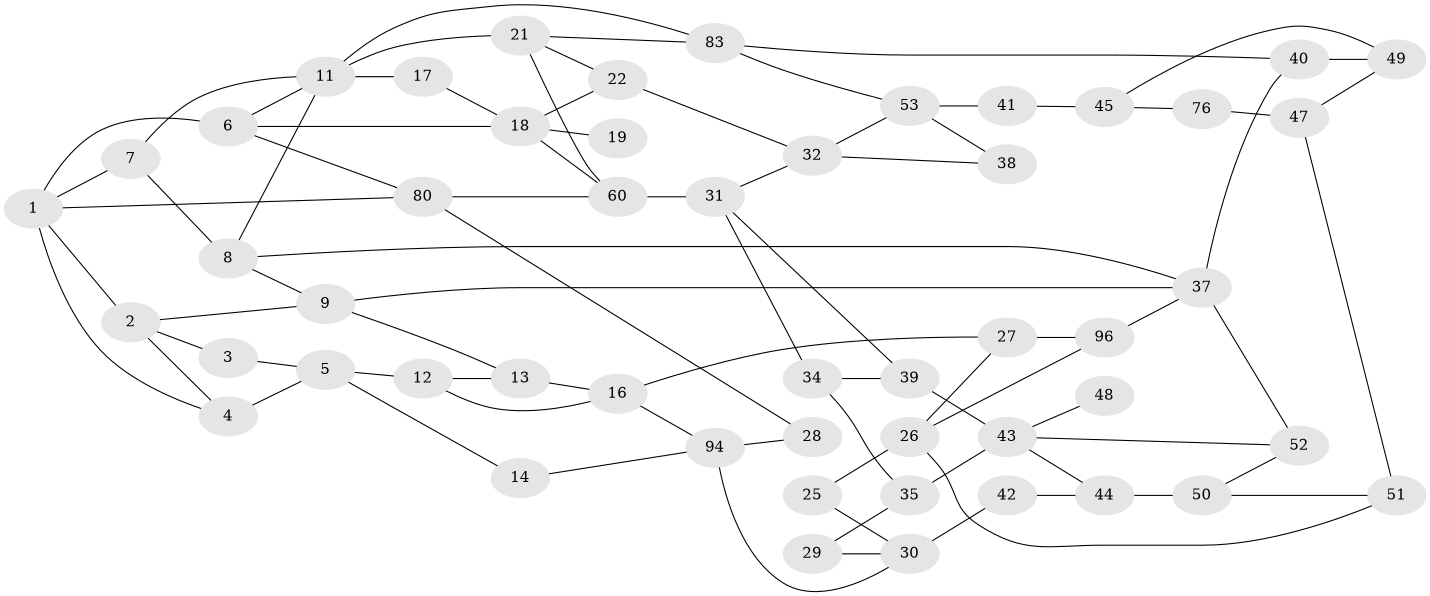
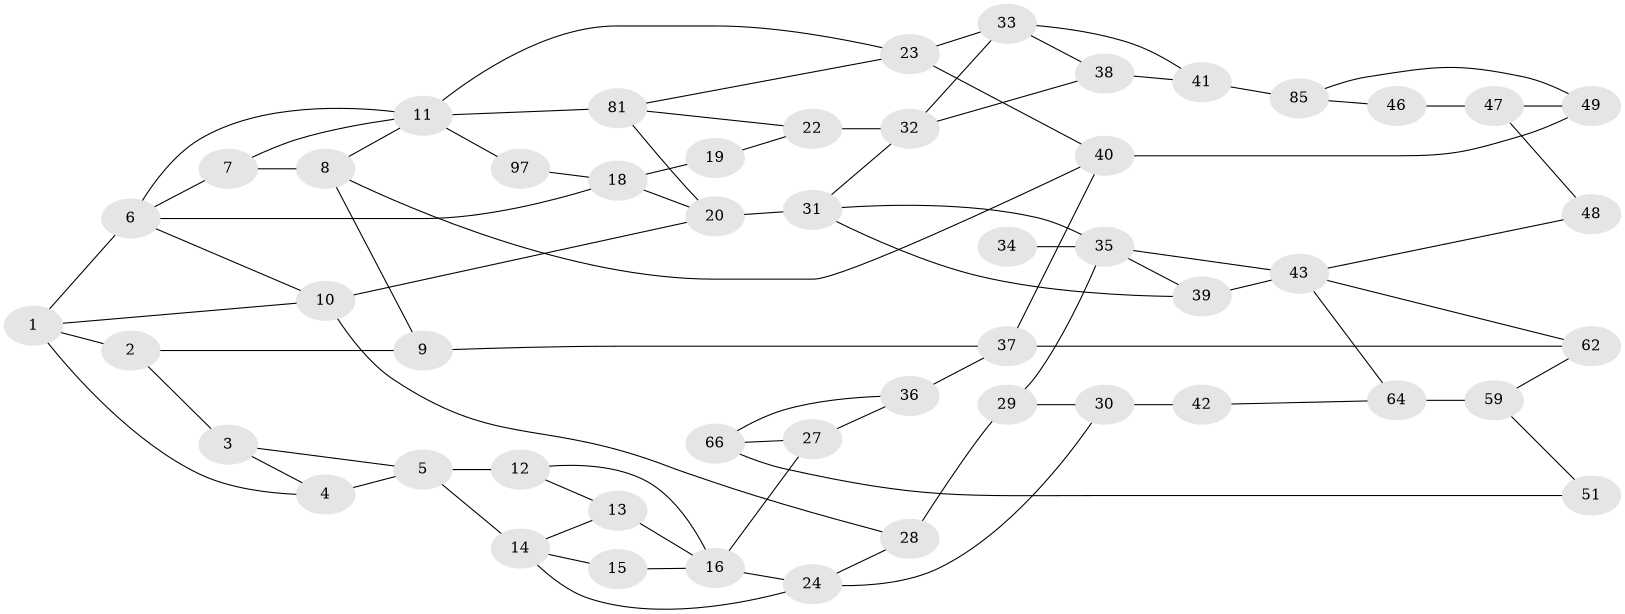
(520, 36) -> (618, 108)
(715, 43) -> (910, 54)
(423, 77) -> (520, 169)
none -> (1153, 78)
(569, 103) -> (764, 143)
(910, 106) -> (1007, 24)
(1105, 107) -> (1299, 98)
(1202, 109) -> (1397, 106)
(82, 184) -> (180, 194)
(423, 197) -> (326, 301)
(618, 197) -> (715, 216)
(718, 247) -> (719, 279)
(760, 280) -> (964, 207)
(1348, 307) -> (1543, 160)
(1105, 337) -> (910, 396)
(425, 339) -> (569, 530)
(180, 369) -> (277, 470)
(861, 379) -> (1153, 272)
(910, 437) -> (715, 444)
(1299, 446) -> (1592, 346)
(715, 448) -> (813, 584)
none -> (956, 470)
(813, 495) -> none
(1105, 495) -> (1397, 400)
(1202, 495) -> (1494, 400)
none -> (618, 569)
